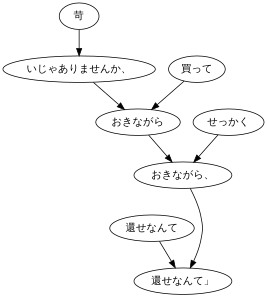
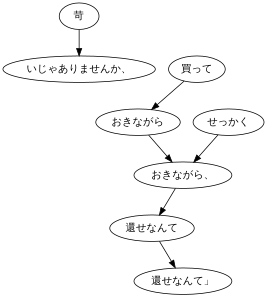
(106, 94) -> none
(202, 224) -> (169, 199)
